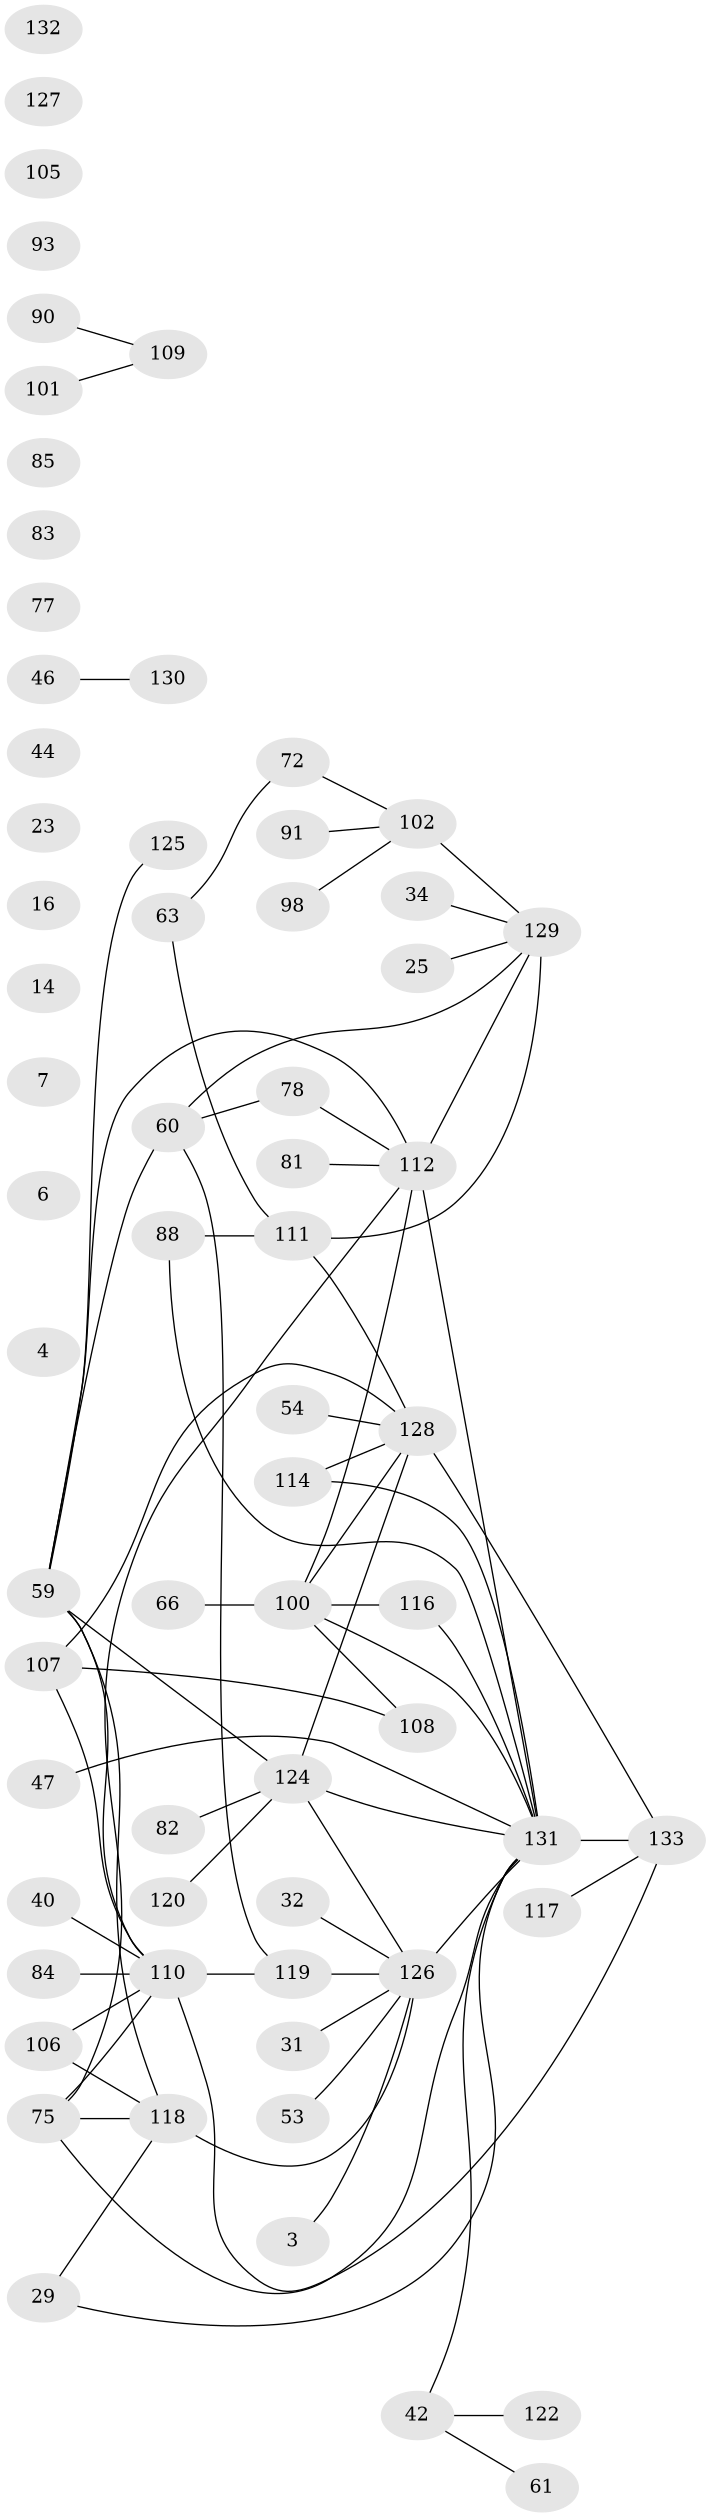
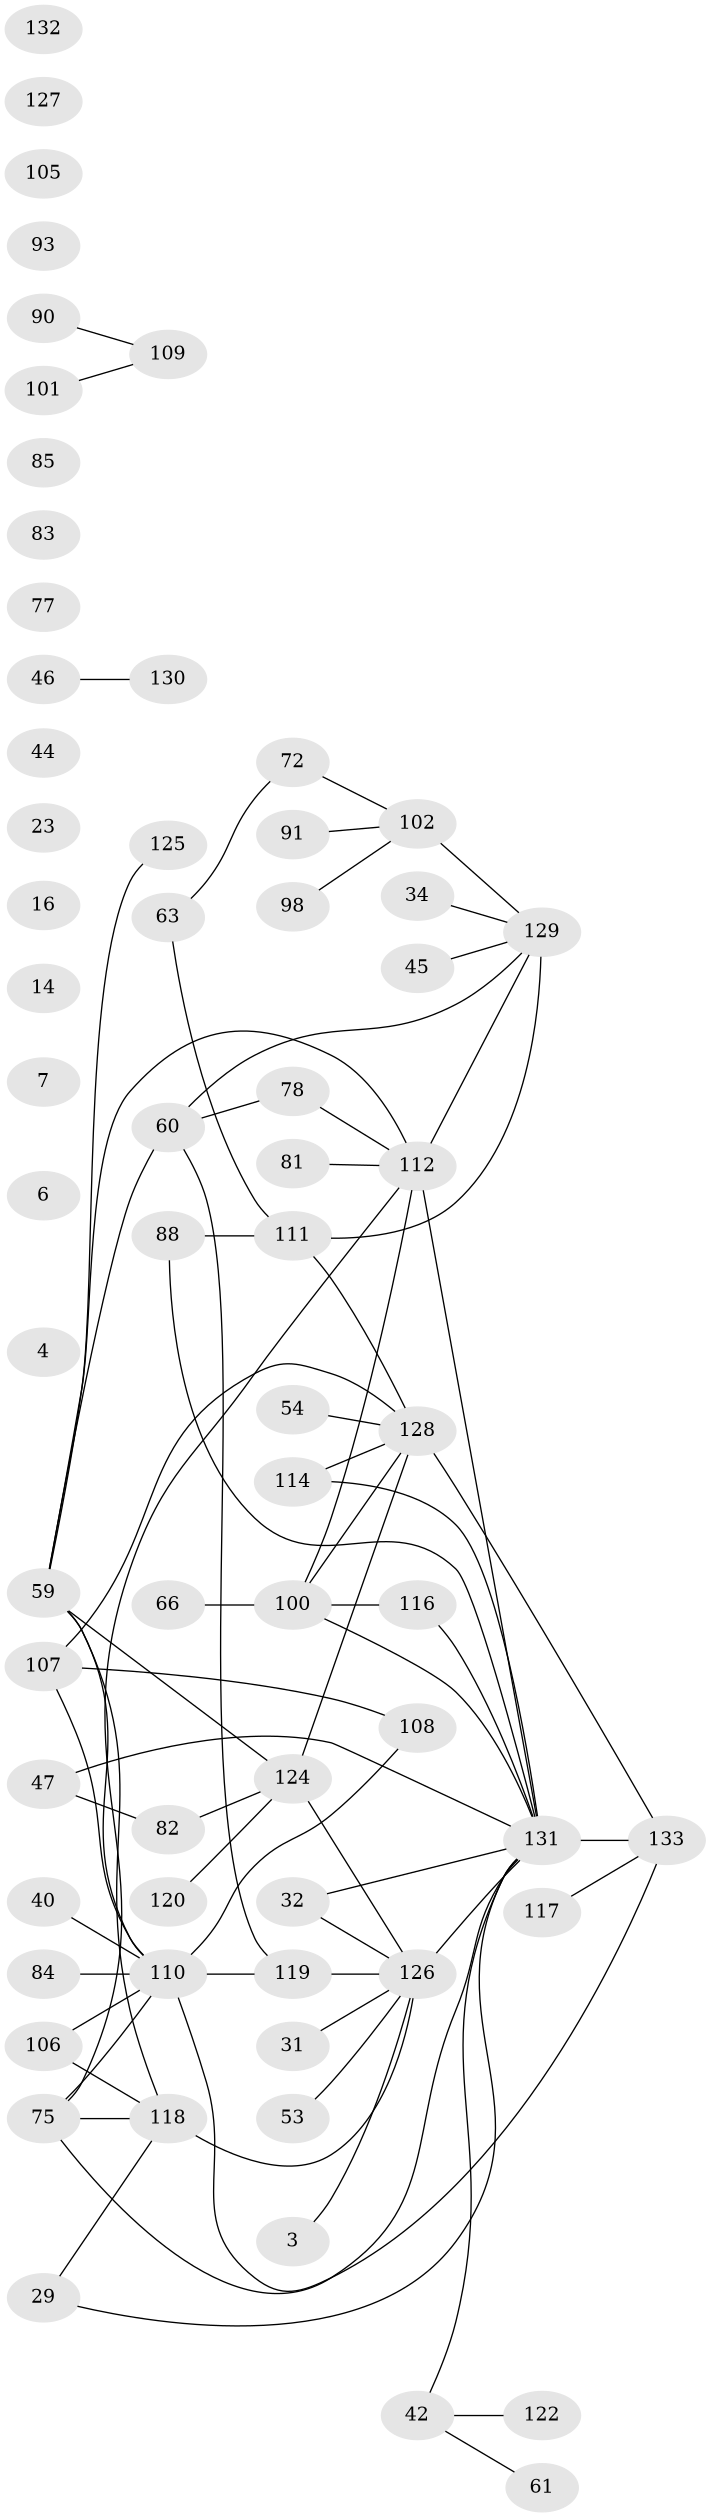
(418, 968) -> (418, 968)
(355, 1667) -> (285, 1843)
none -> (106, 1807)
(414, 1817) -> (417, 1871)
